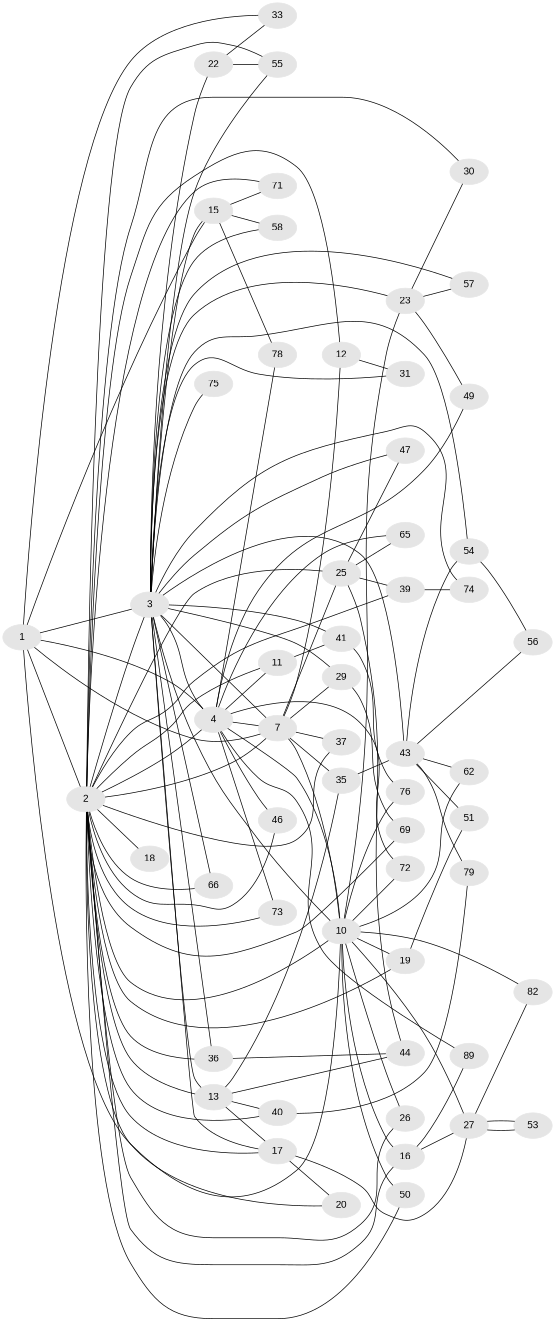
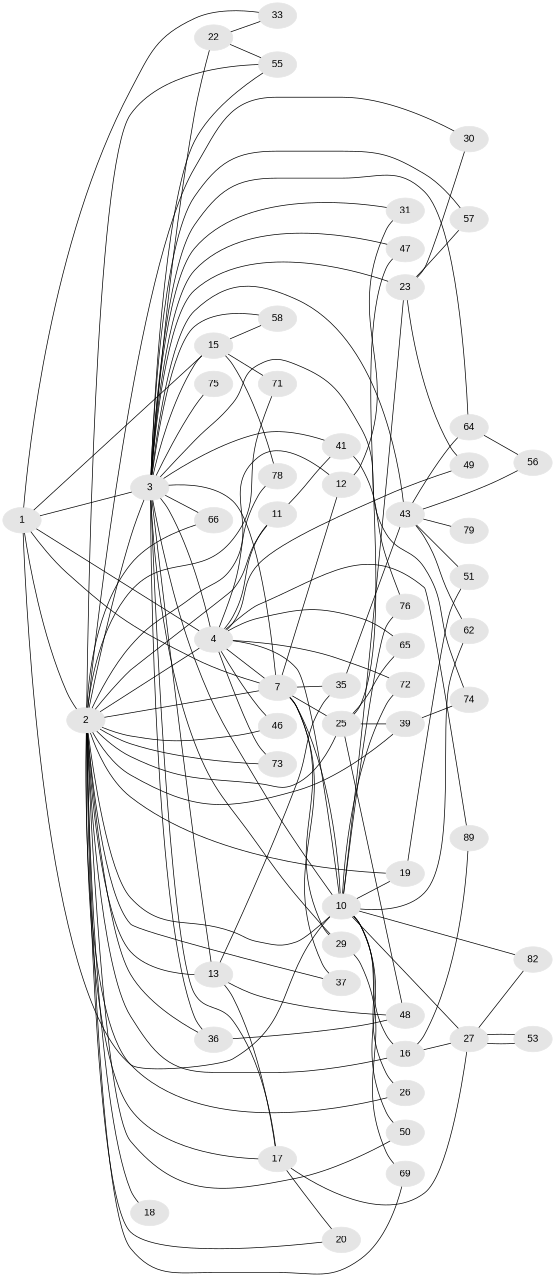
(469, 551) -> (469, 427)
(405, 1053) -> (405, 1016)
(278, 1113) -> none
